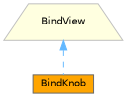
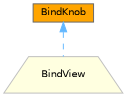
(63, 63) -> (63, 44)
